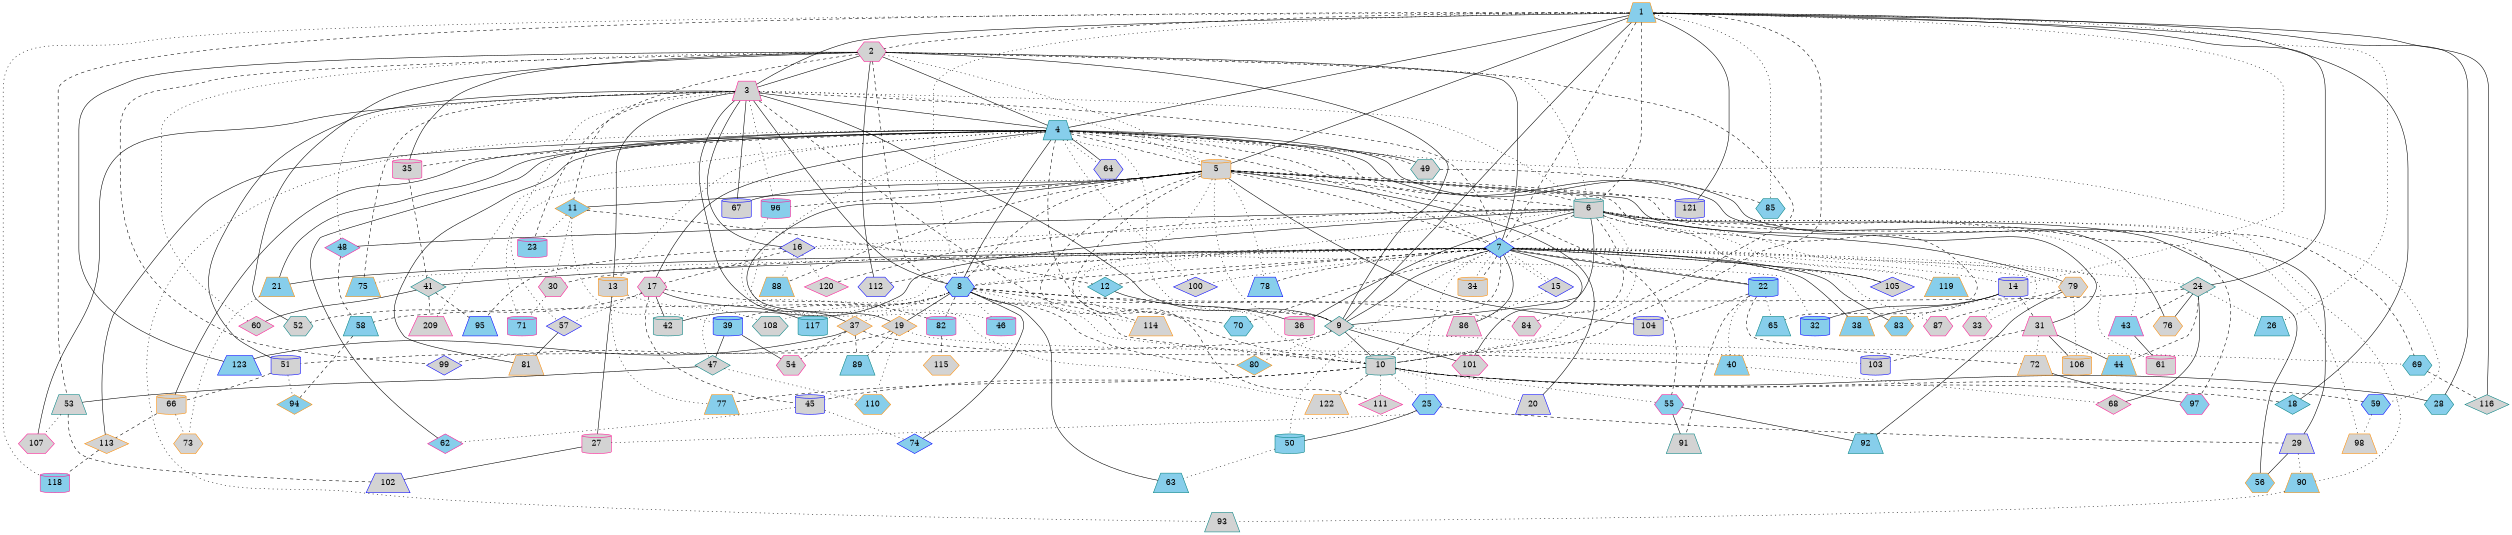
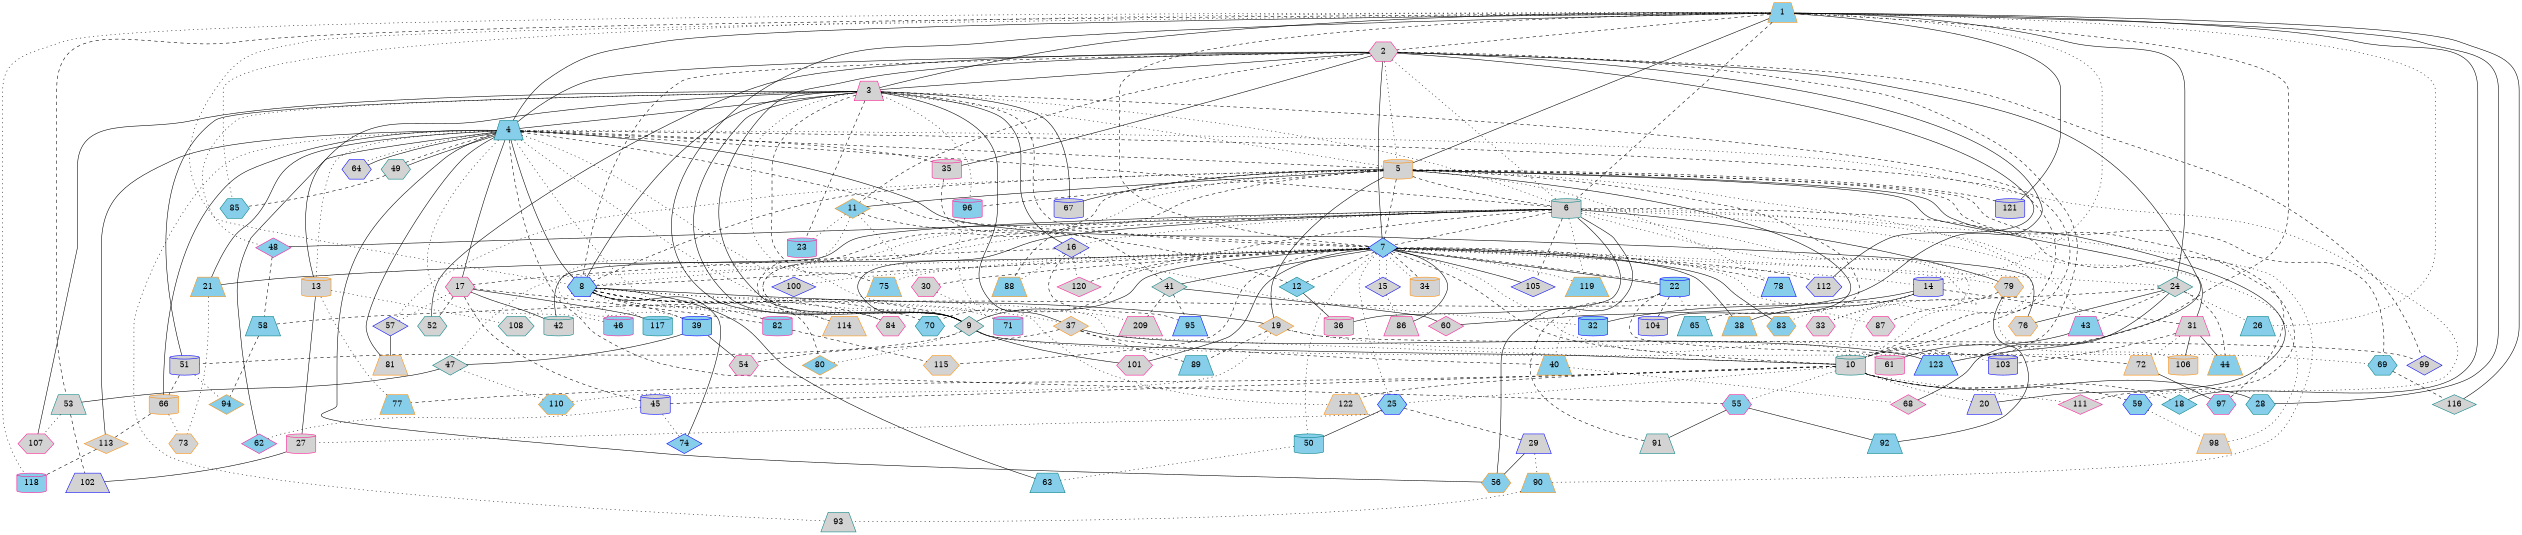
(390, 70) -> (2022, 180)
(1735, 203) -> (720, 457)
none -> (1214, 335)
